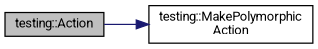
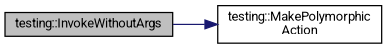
(54, 24) -> (89, 24)
